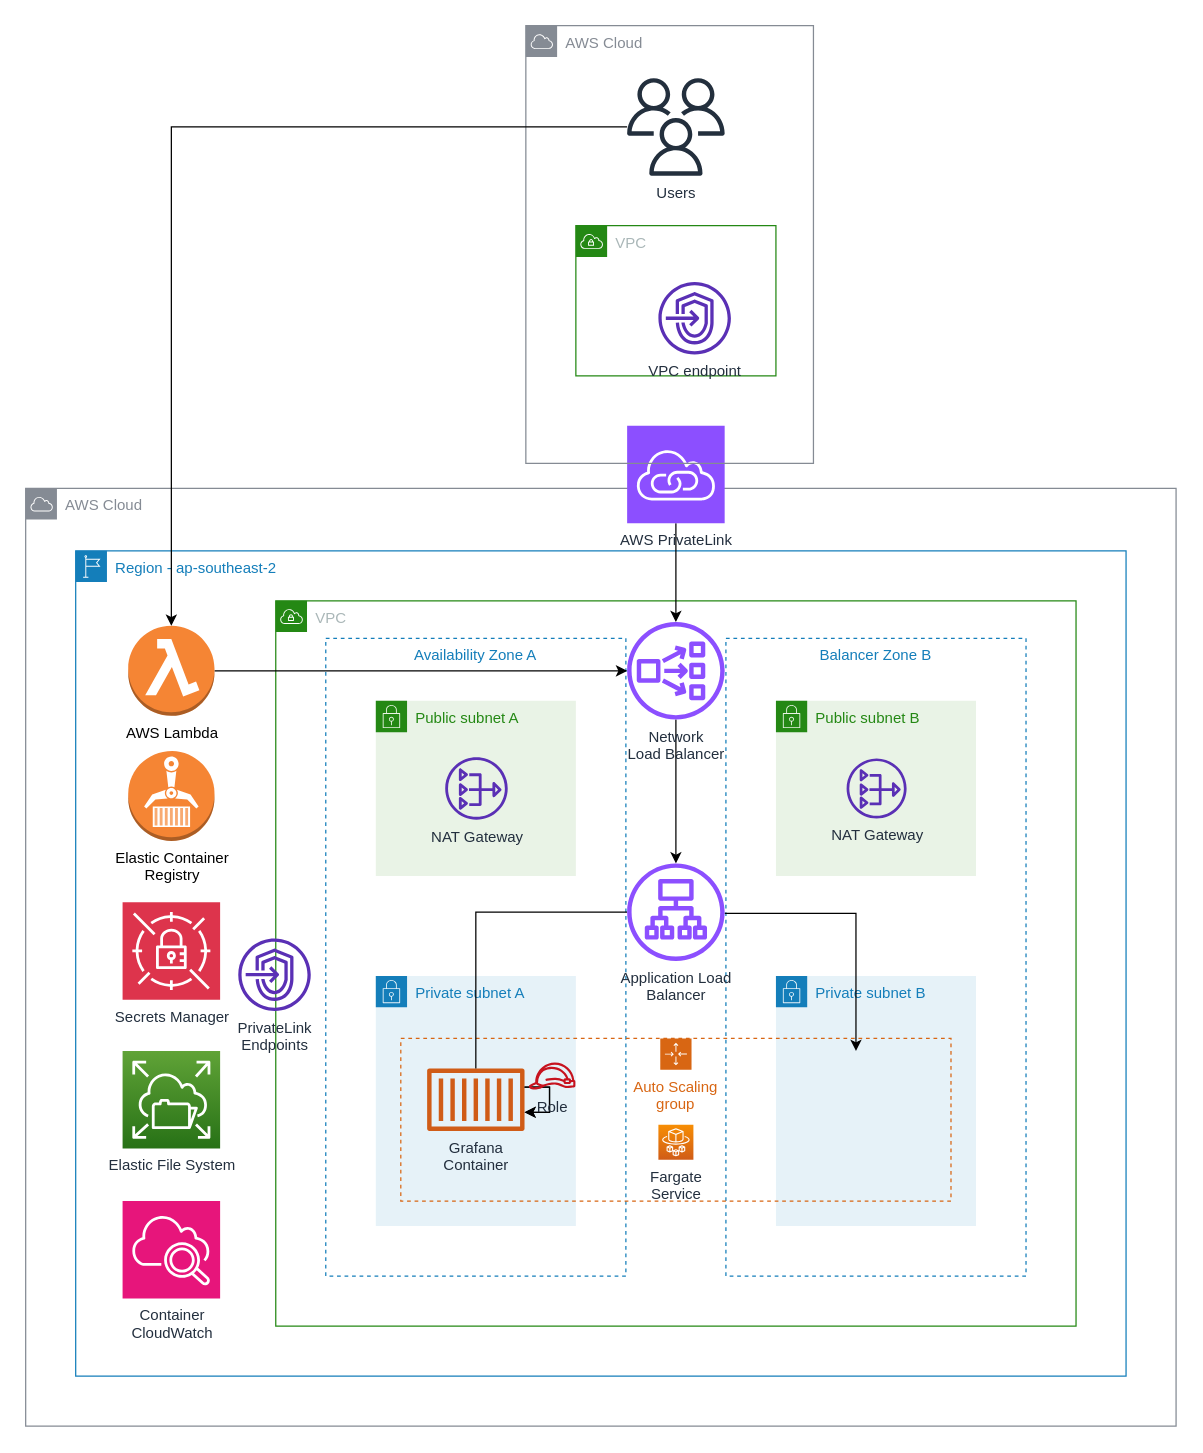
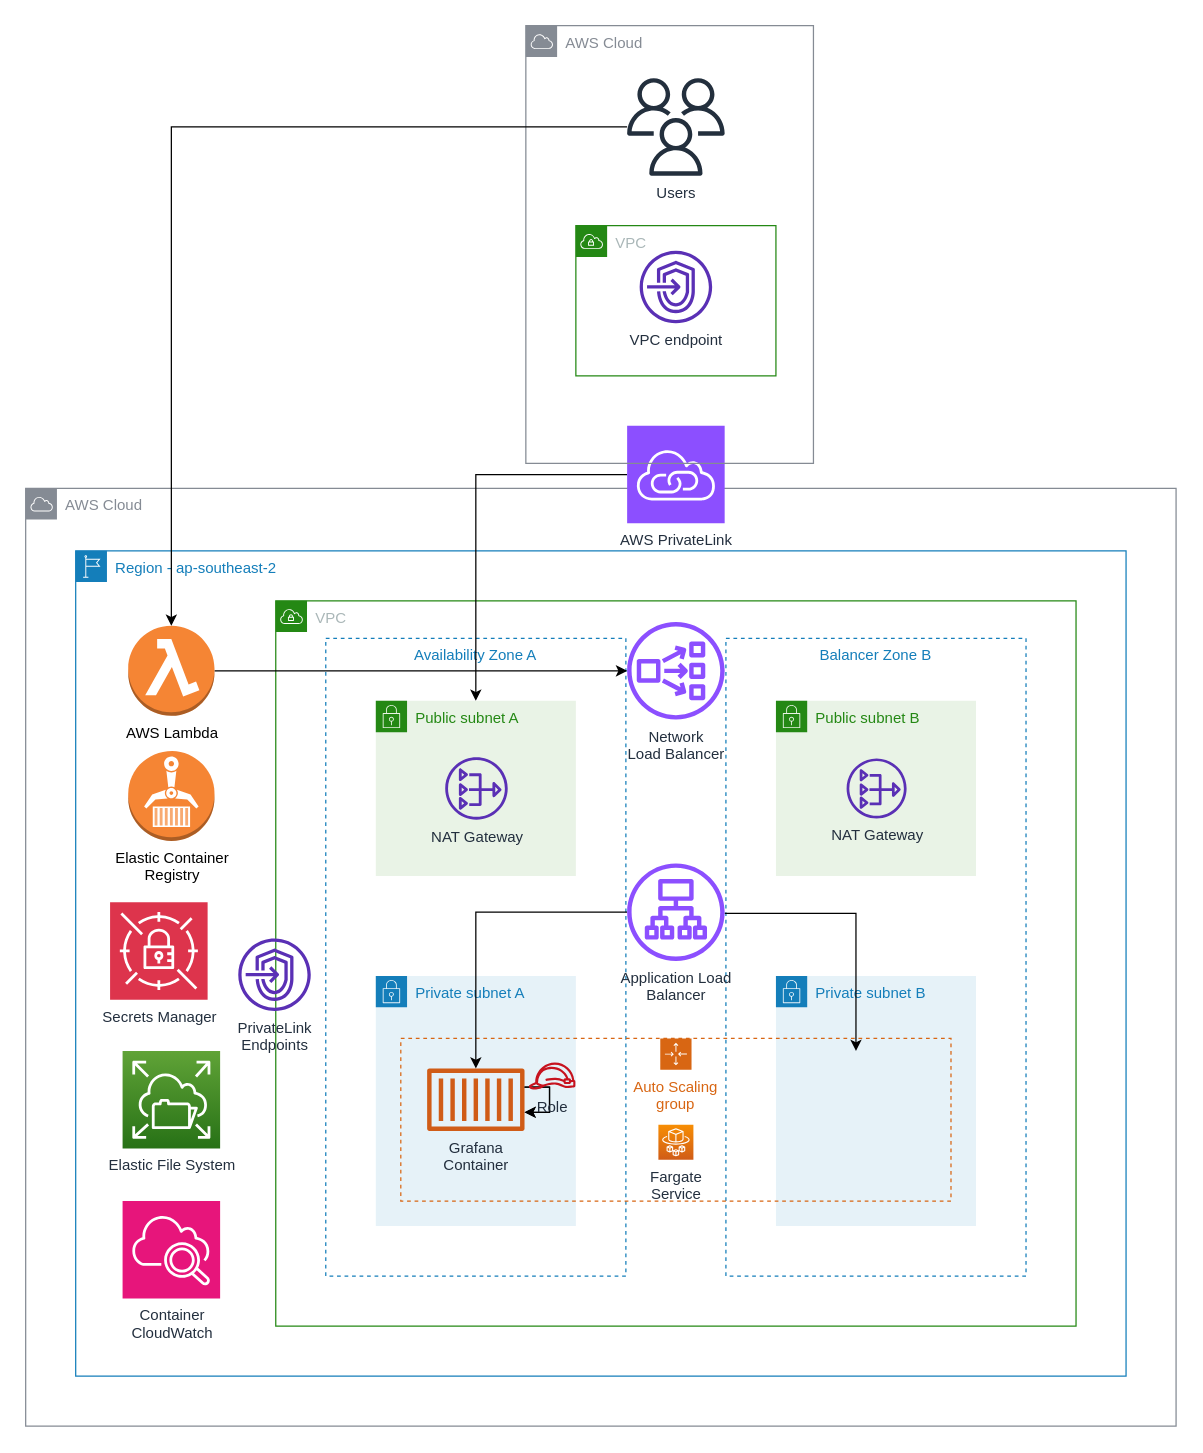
(694, 318) -> (676, 287)
(676, 569) -> (476, 507)
(676, 787) -> none
(171, 951) -> (159, 951)
(476, 1062) -> (476, 1058)
